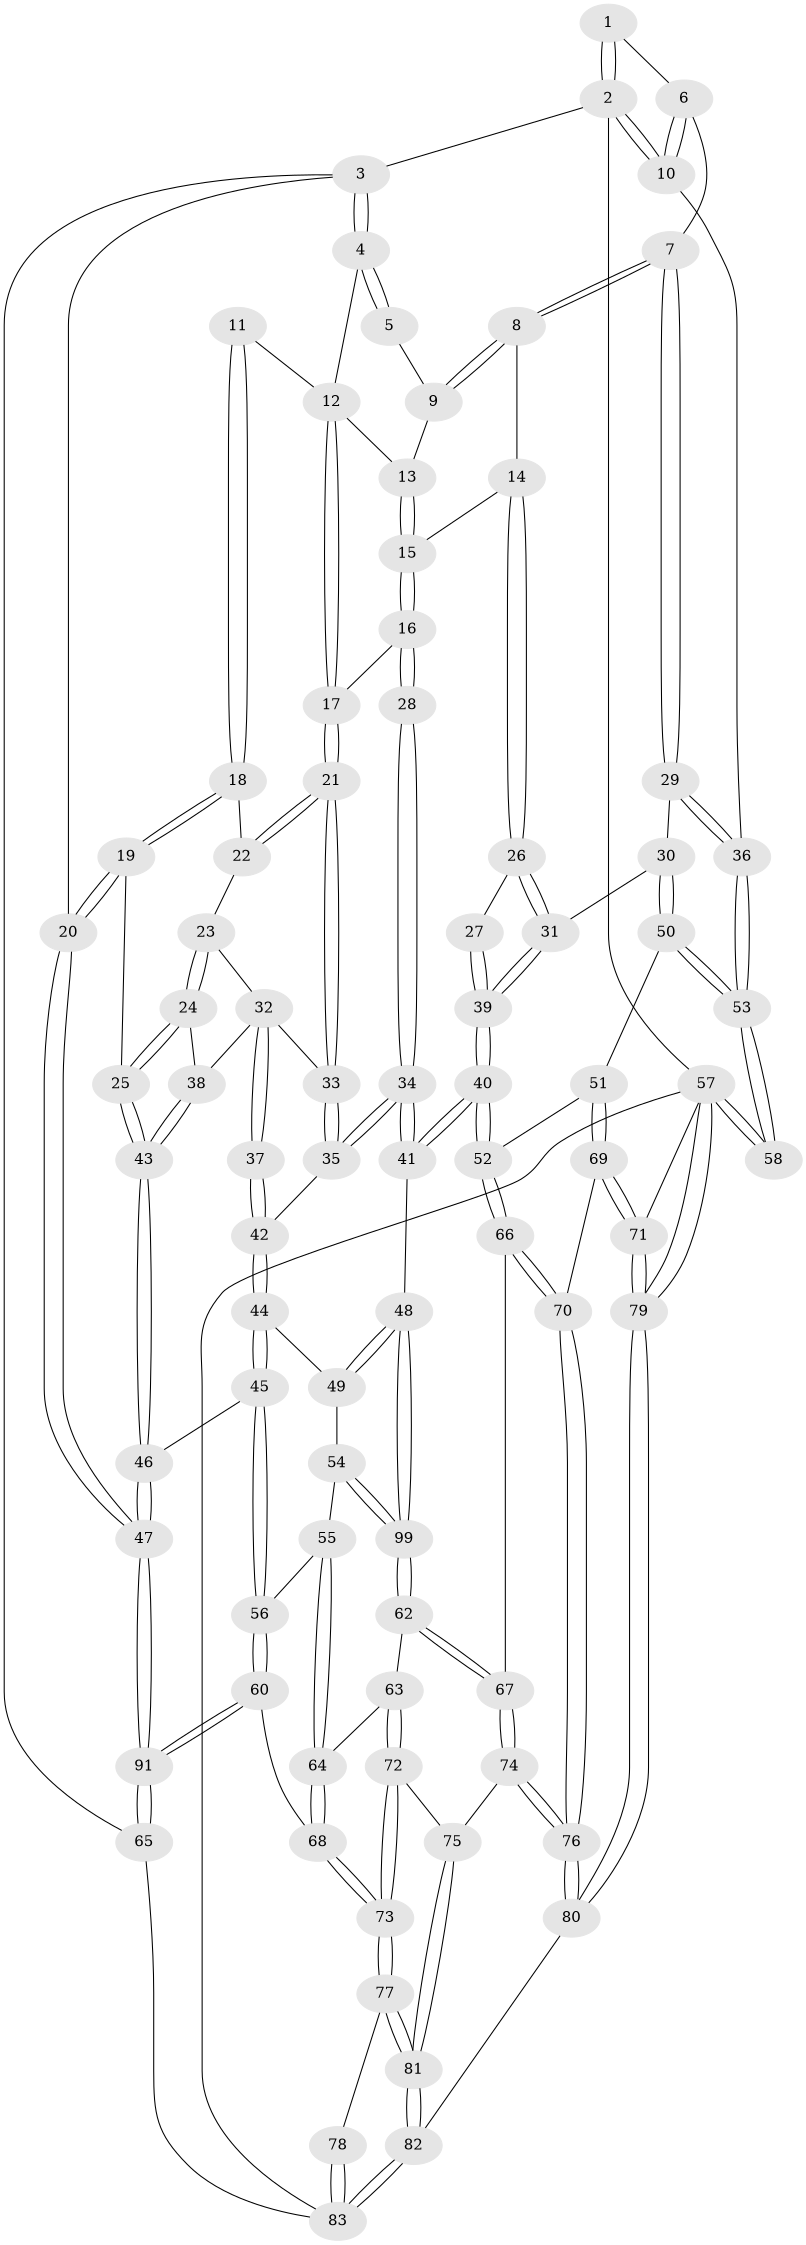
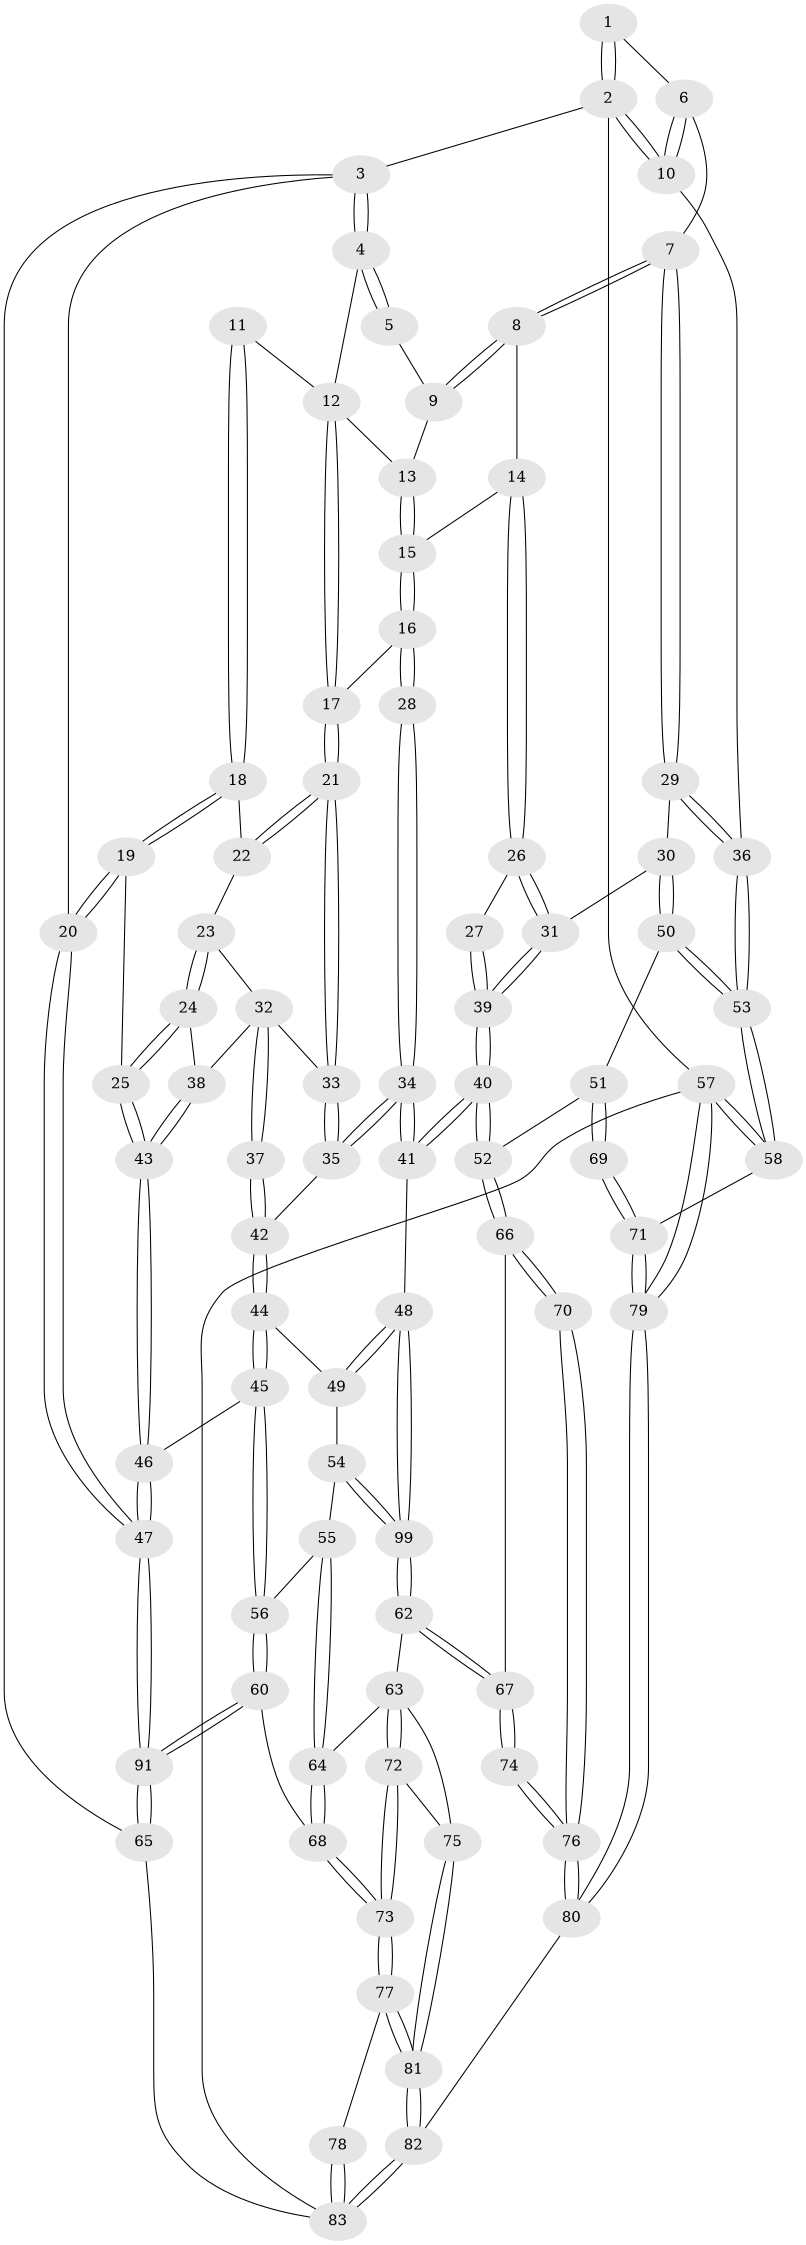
(673, 1160) -> (711, 1196)
(581, 1236) -> none
(481, 1804) -> (437, 1763)
